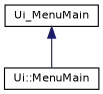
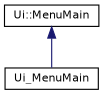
(52, 53) -> (52, 53)
